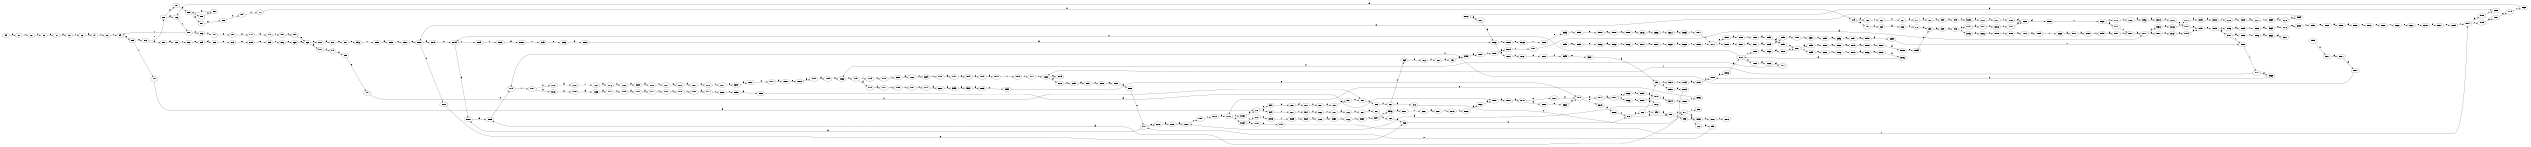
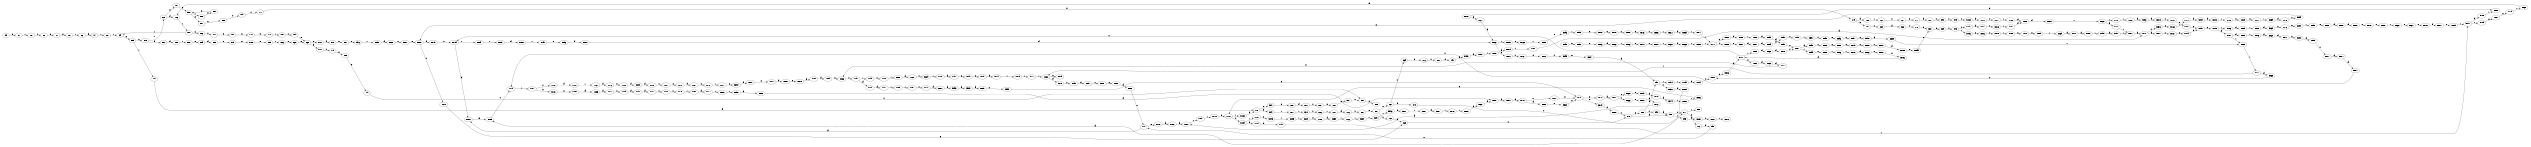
none -> (2299, 38)
(1382, 104) -> (1383, 108)
